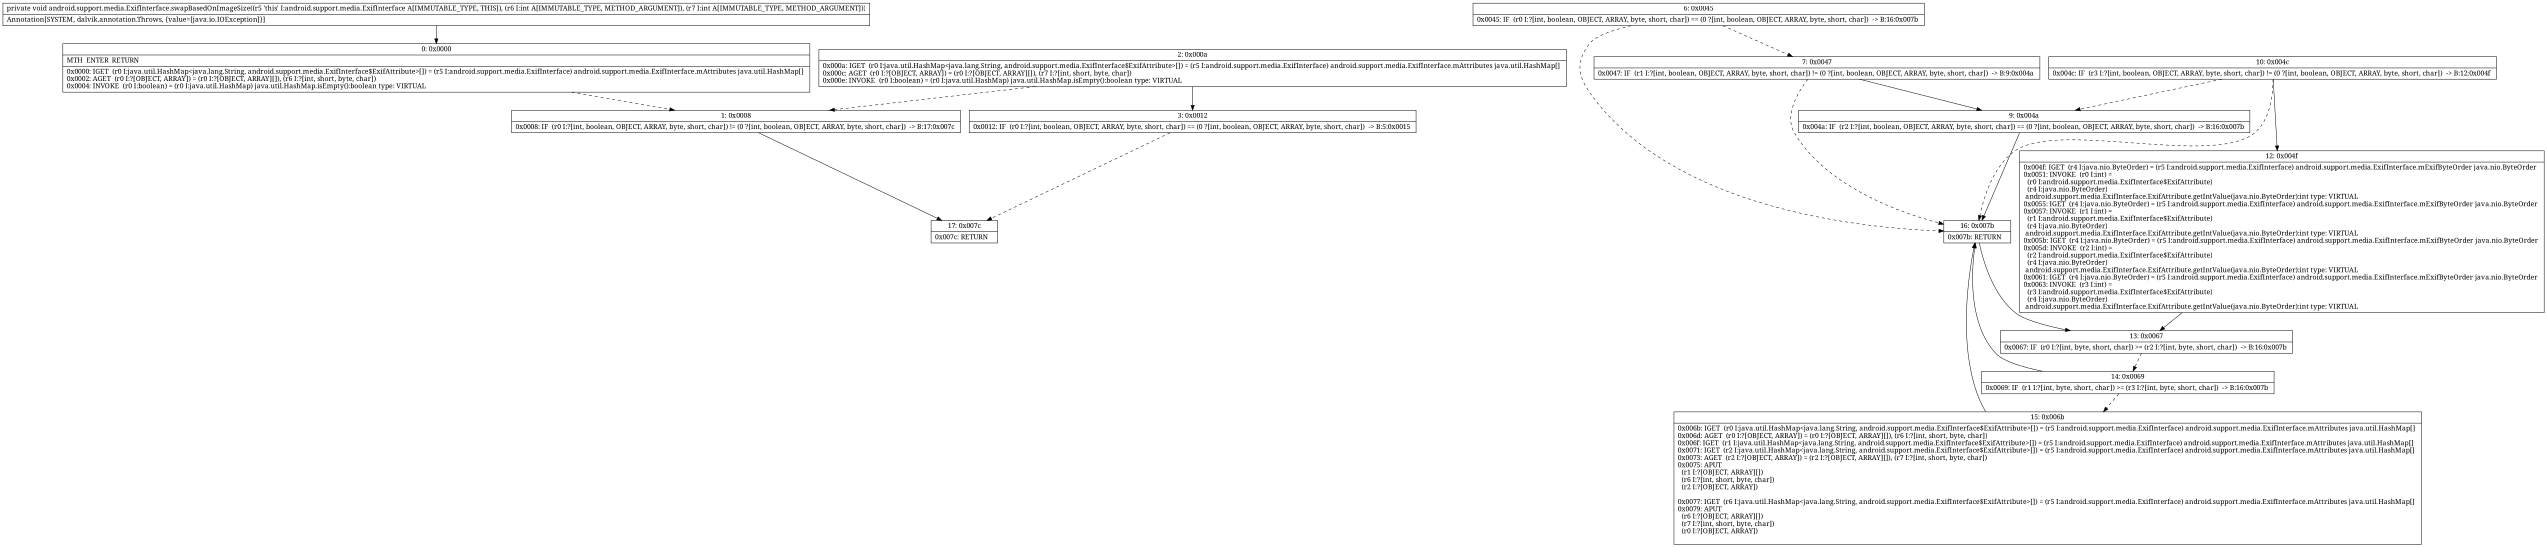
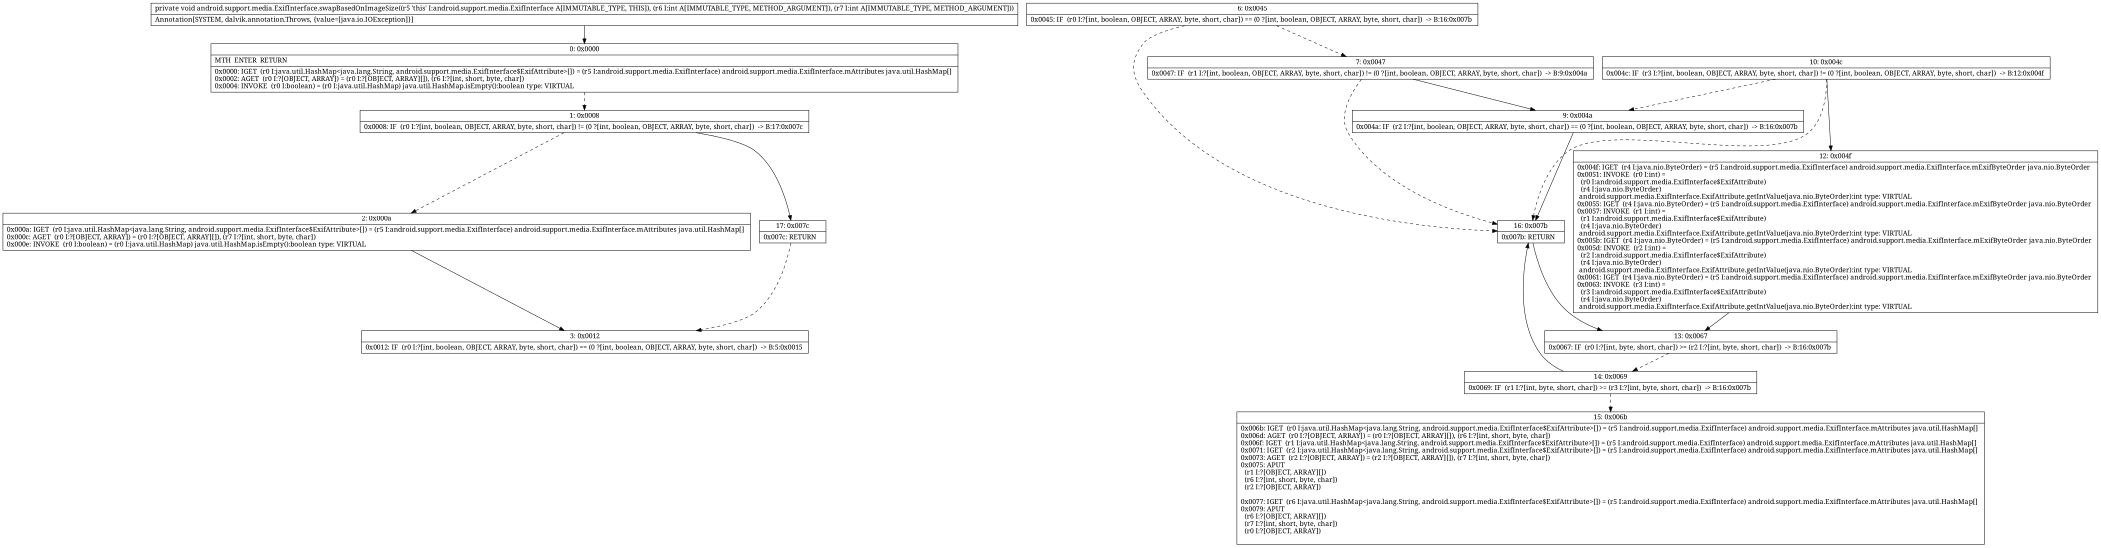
(935, 98) -> (490, 172)
(1081, 176) -> (763, 305)
(1967, 331) -> none
